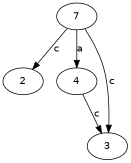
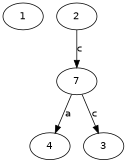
none -> (23, 16)
(52, 46) -> (77, 45)
(90, 110) -> none
